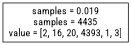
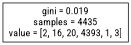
(66, 22) -> (66, 22)
